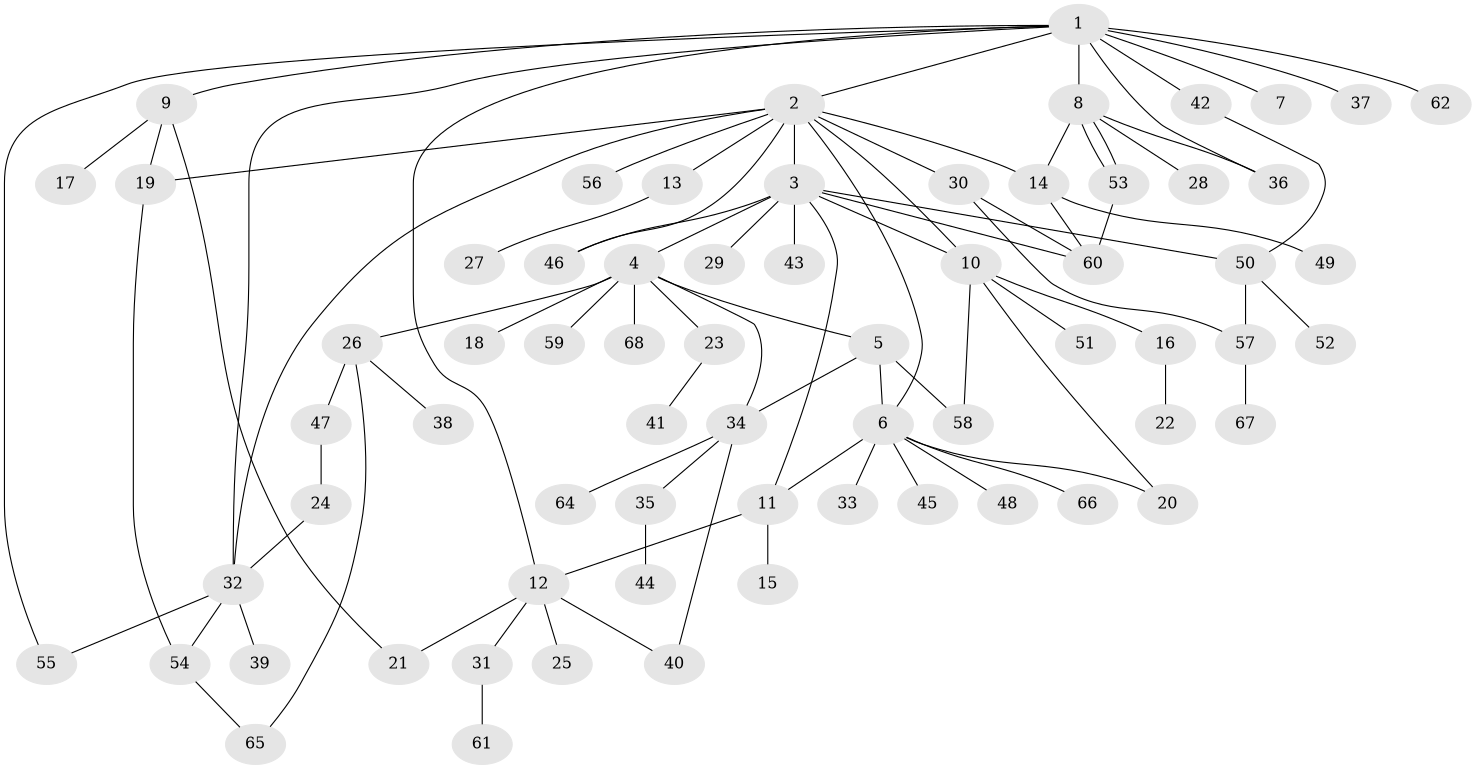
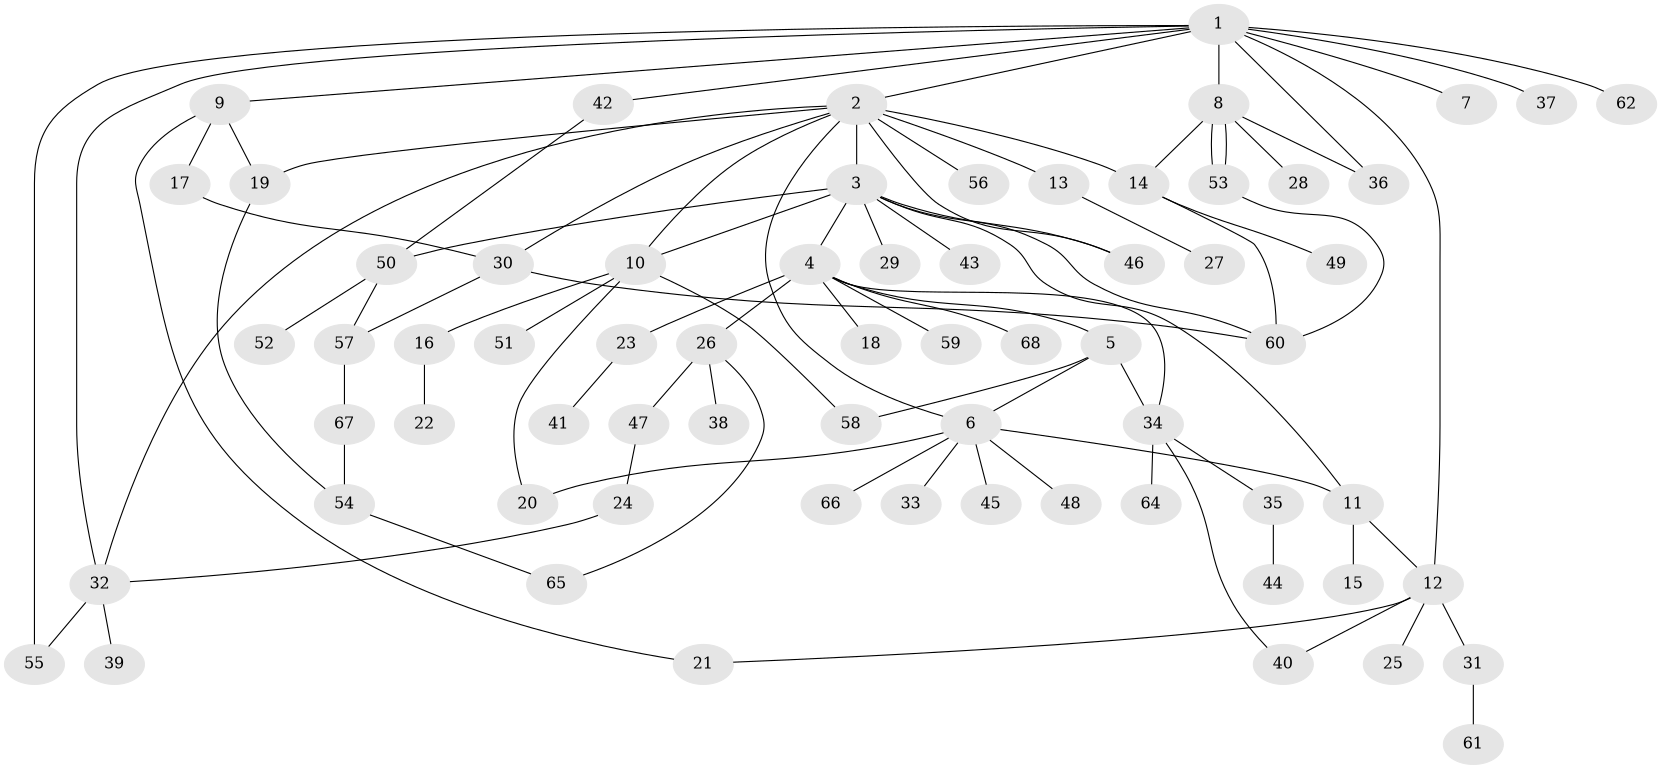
none -> (332, 229)
(207, 624) -> (344, 465)
